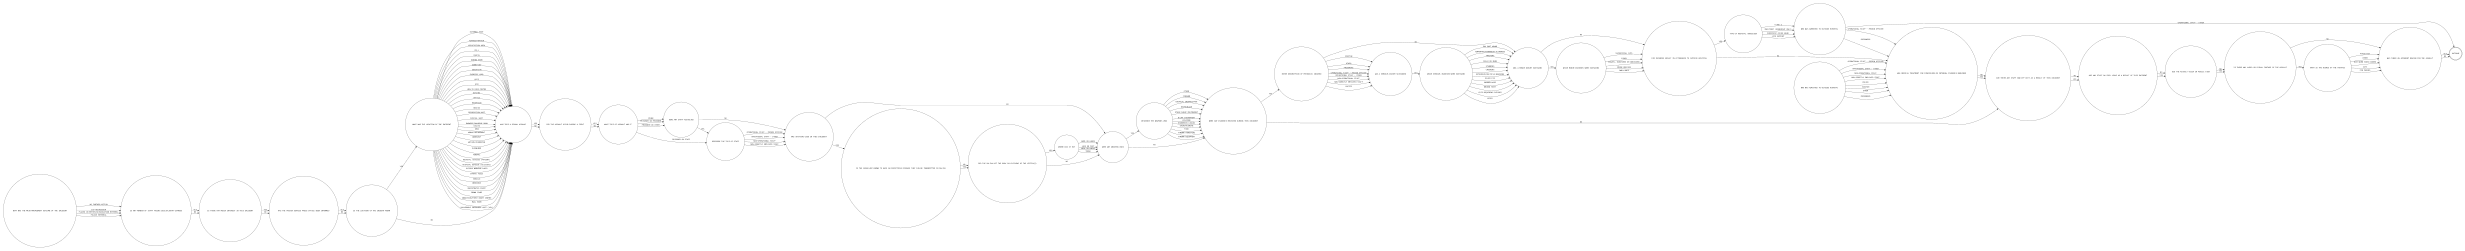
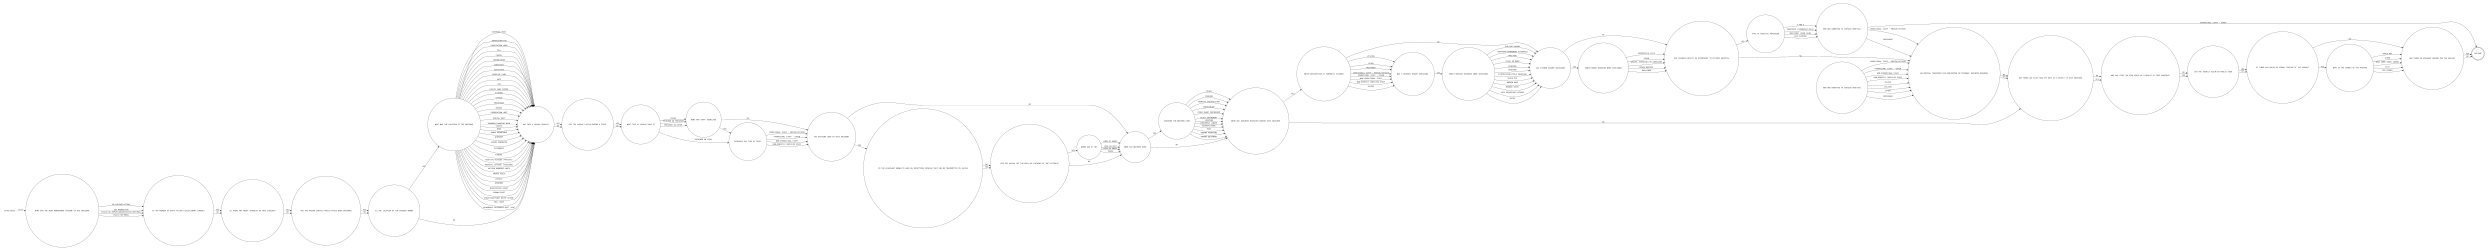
none -> (10, 211)
